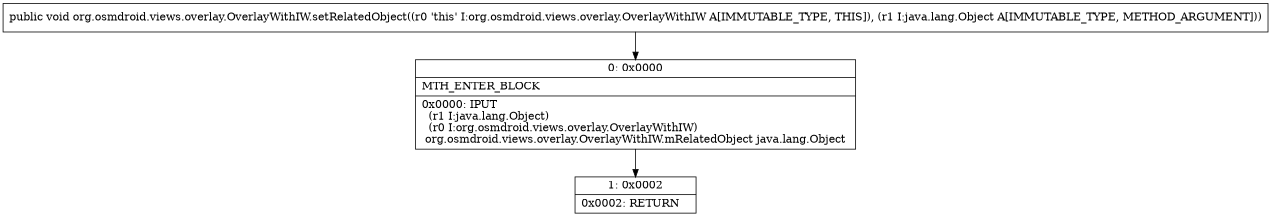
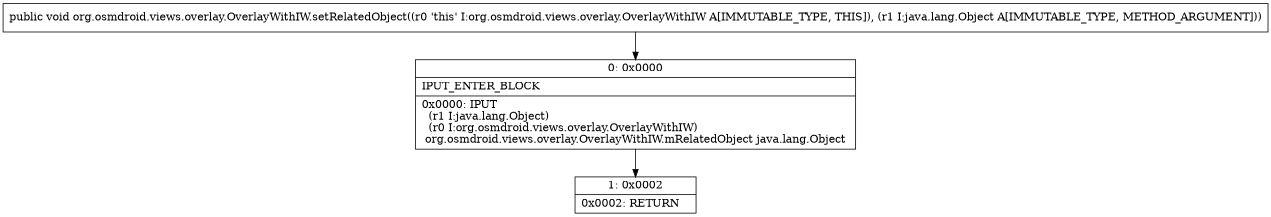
(481, 86) -> (481, 86)
